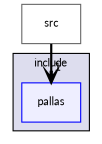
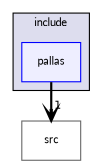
(51, 60) -> (51, 97)
